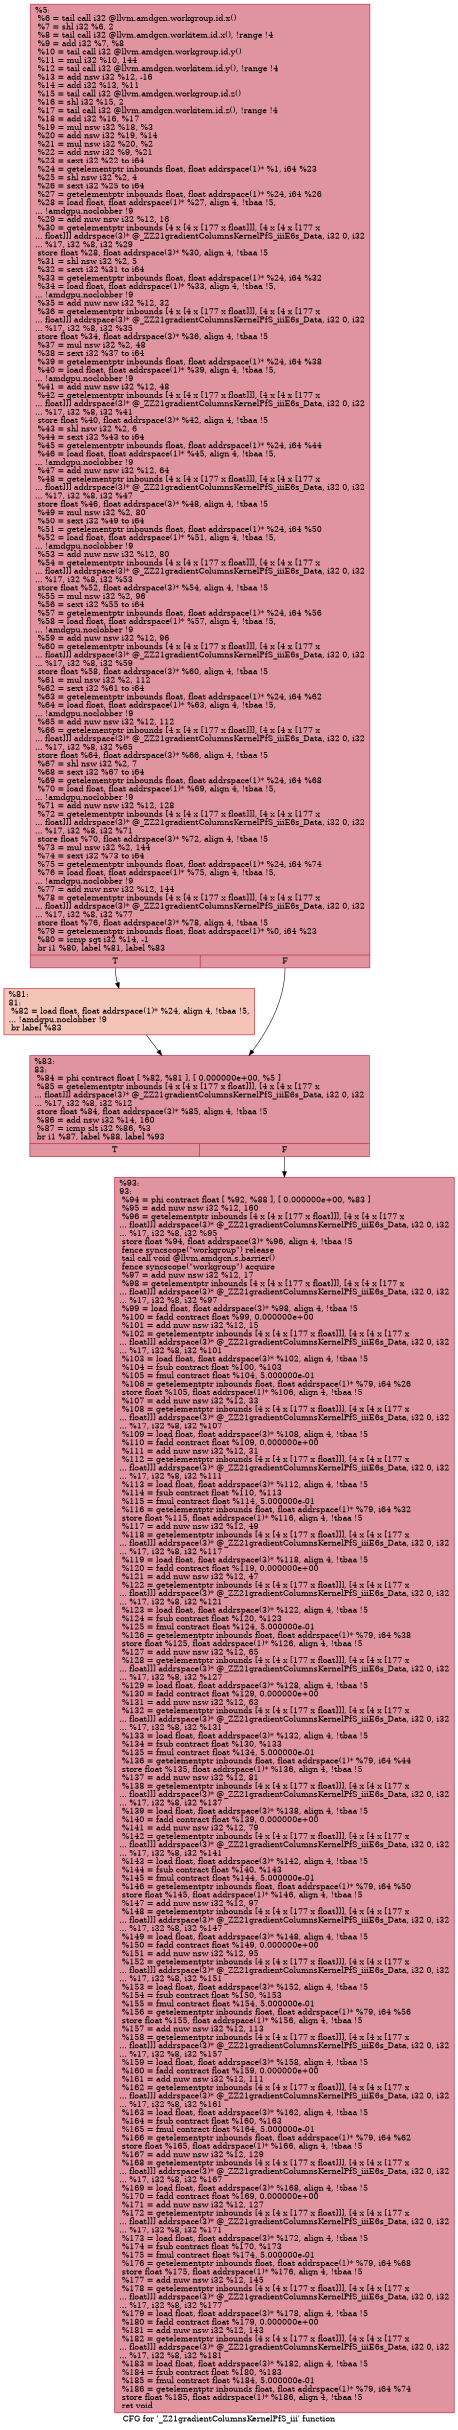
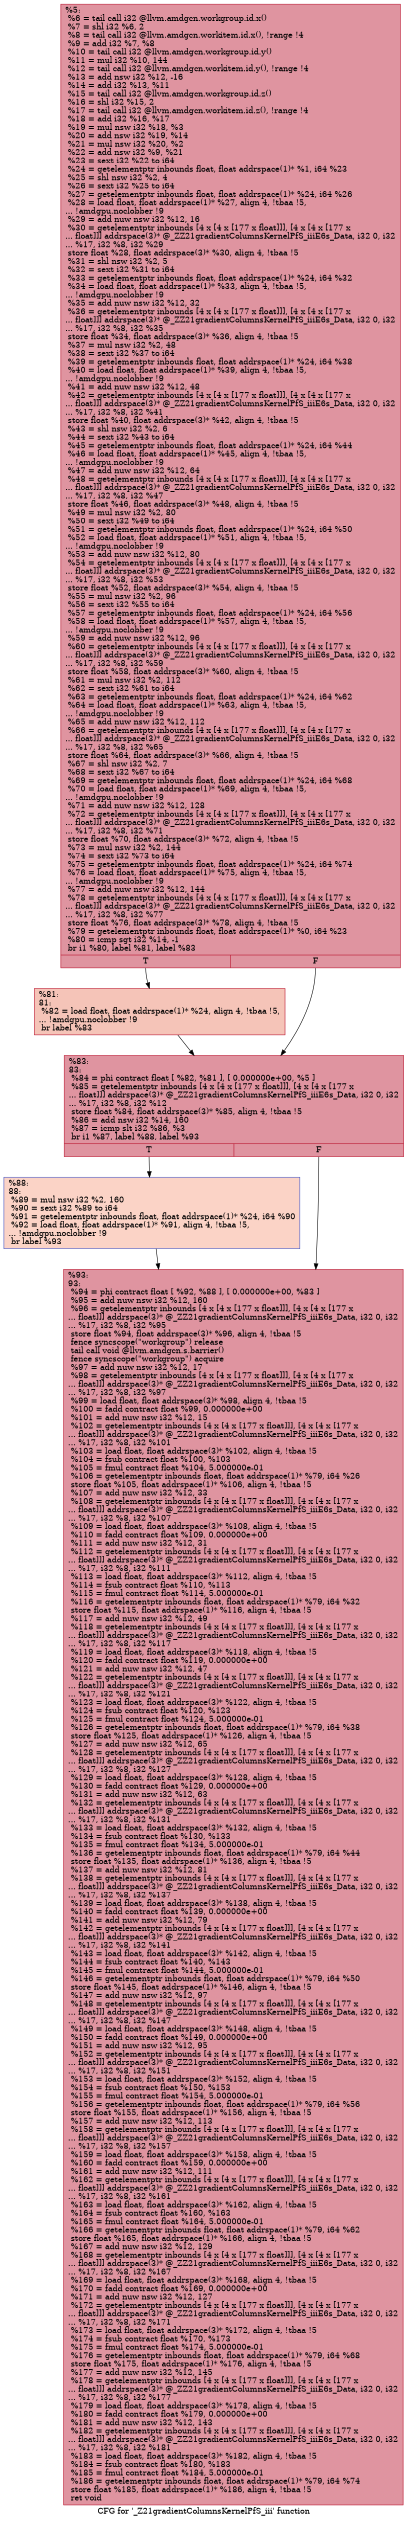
none -> (152, 1213)
